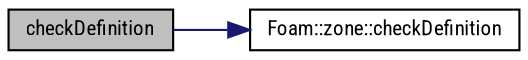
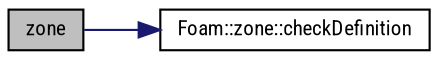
(91, 30) -> (46, 30)
